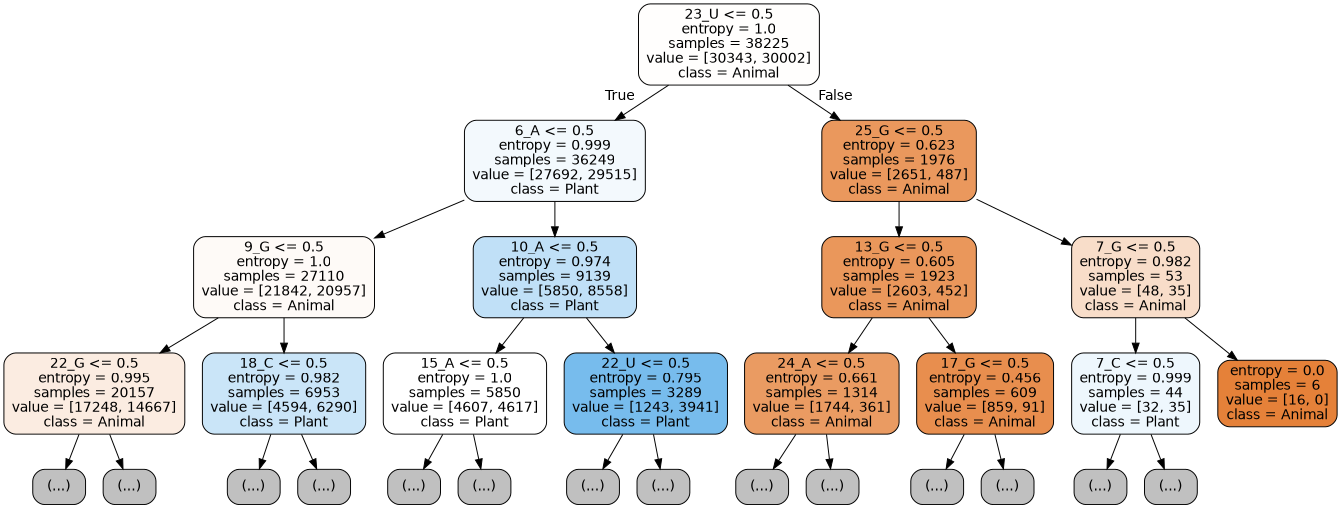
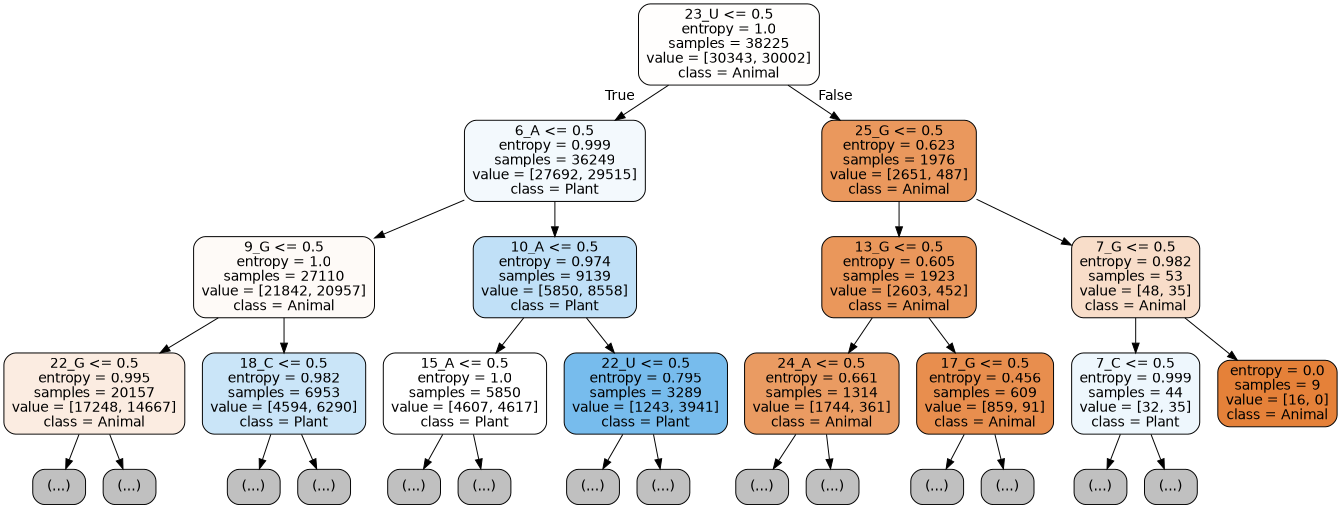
(1277, 394) -> (1277, 394)
